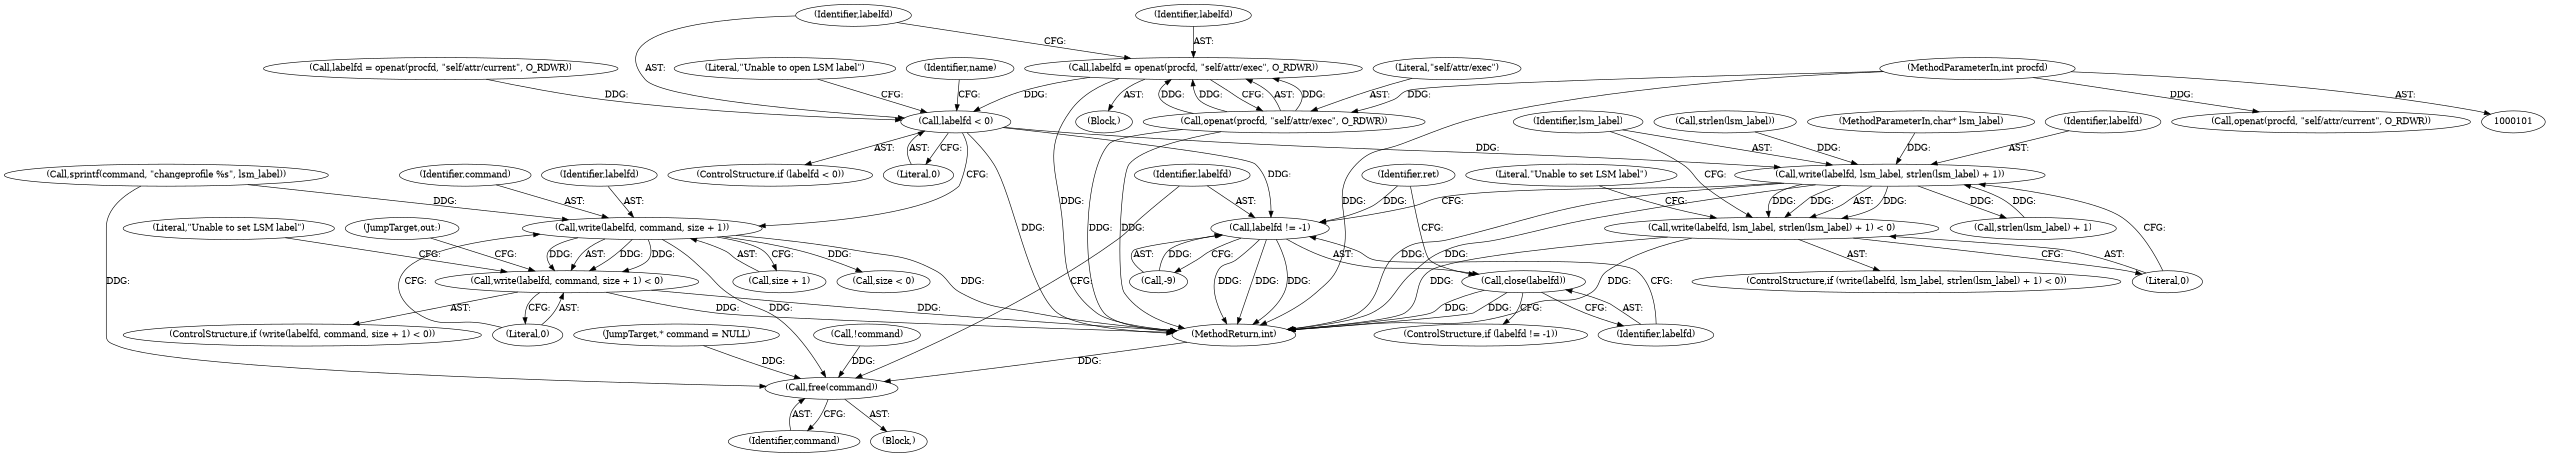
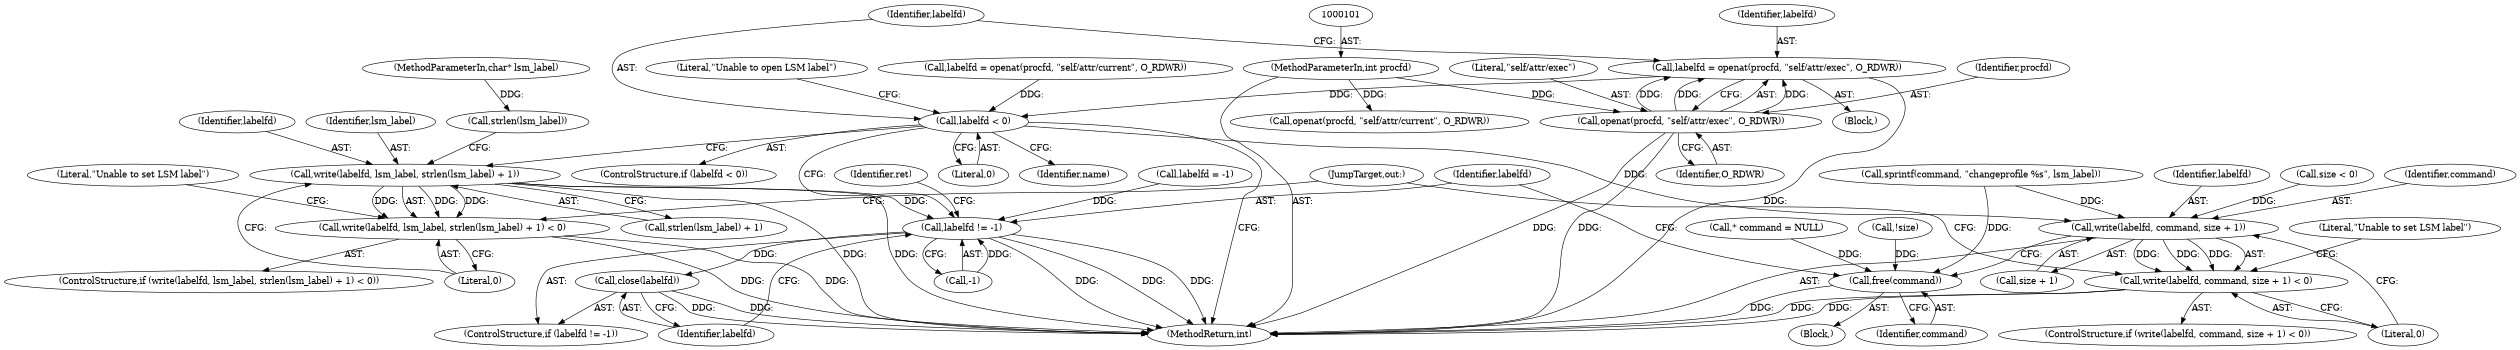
none -> (2013, 69)
(2278, 85) -> (1341, 39)
(958, 92) -> (1021, 147)
(1907, 146) -> (495, 93)
(1489, 149) -> (718, 149)
(1830, 149) -> (481, 149)
(1687, 167) -> (951, 194)
(979, 175) -> (1637, 175)
none -> (1195, 175)
(1281, 175) -> (816, 175)
none -> (1720, 175)
(1355, 202) -> (1304, 202)
(1396, 202) -> (966, 202)
(1454, 202) -> (917, 202)
(1983, 202) -> (637, 202)
(2026, 202) -> (570, 202)
(1035, 228) -> (1251, 228)
none -> (722, 247)
(1424, 247) -> none
(790, 248) -> (2249, 200)
(784, 255) -> (2118, 255)
(1345, 255) -> (767, 255)
(974, 282) -> (1811, 282)
(1159, 282) -> (963, 282)
(782, 308) -> (2033, 255)
(1532, 308) -> (606, 308)
(677, 335) -> (1767, 228)
(867, 335) -> (1895, 228)
(1039, 362) -> (1558, 327)
